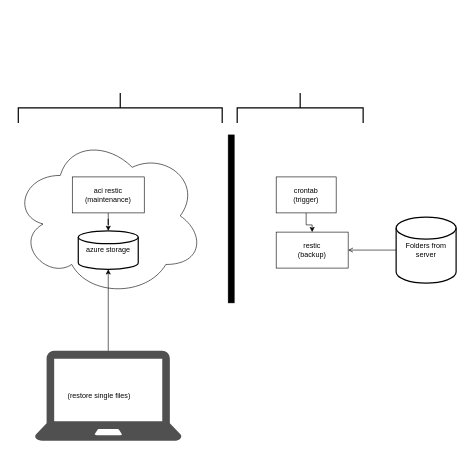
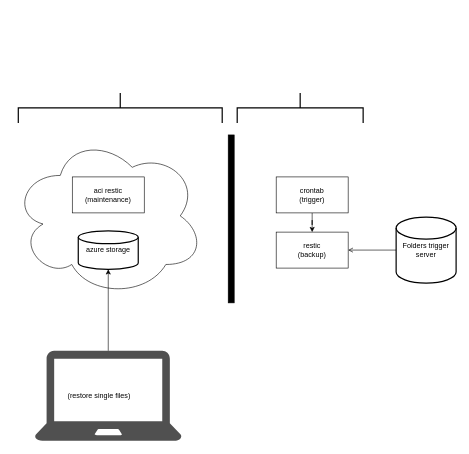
(306, 195) -> (312, 195)
(108, 223) -> none
(426, 250) -> (426, 250)
